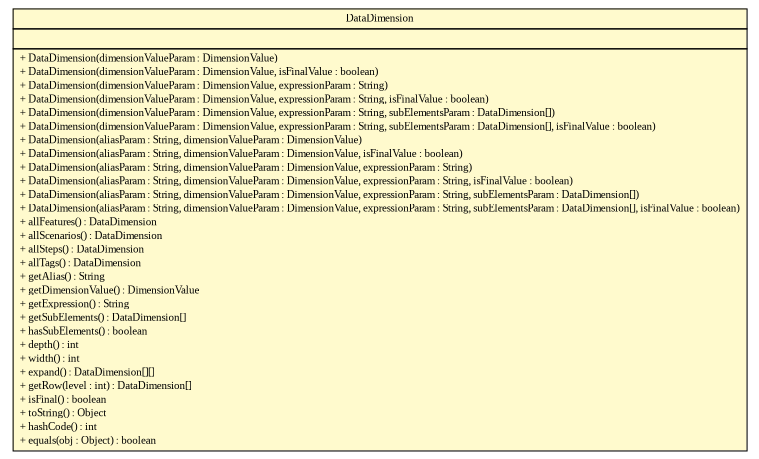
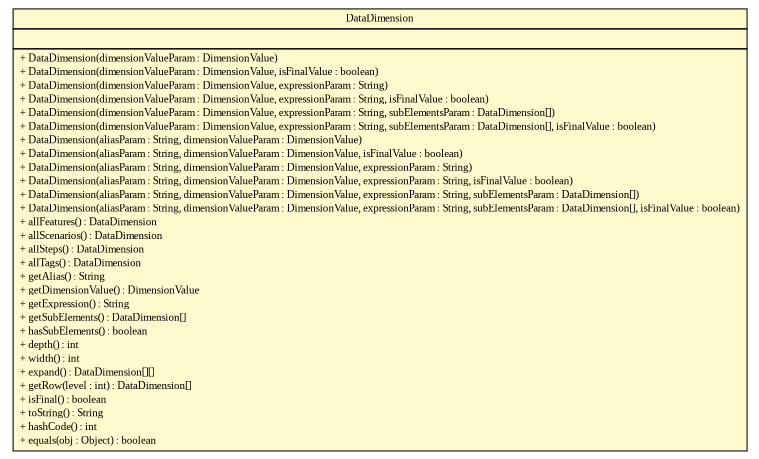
(64, 413) -> (62, 413)
